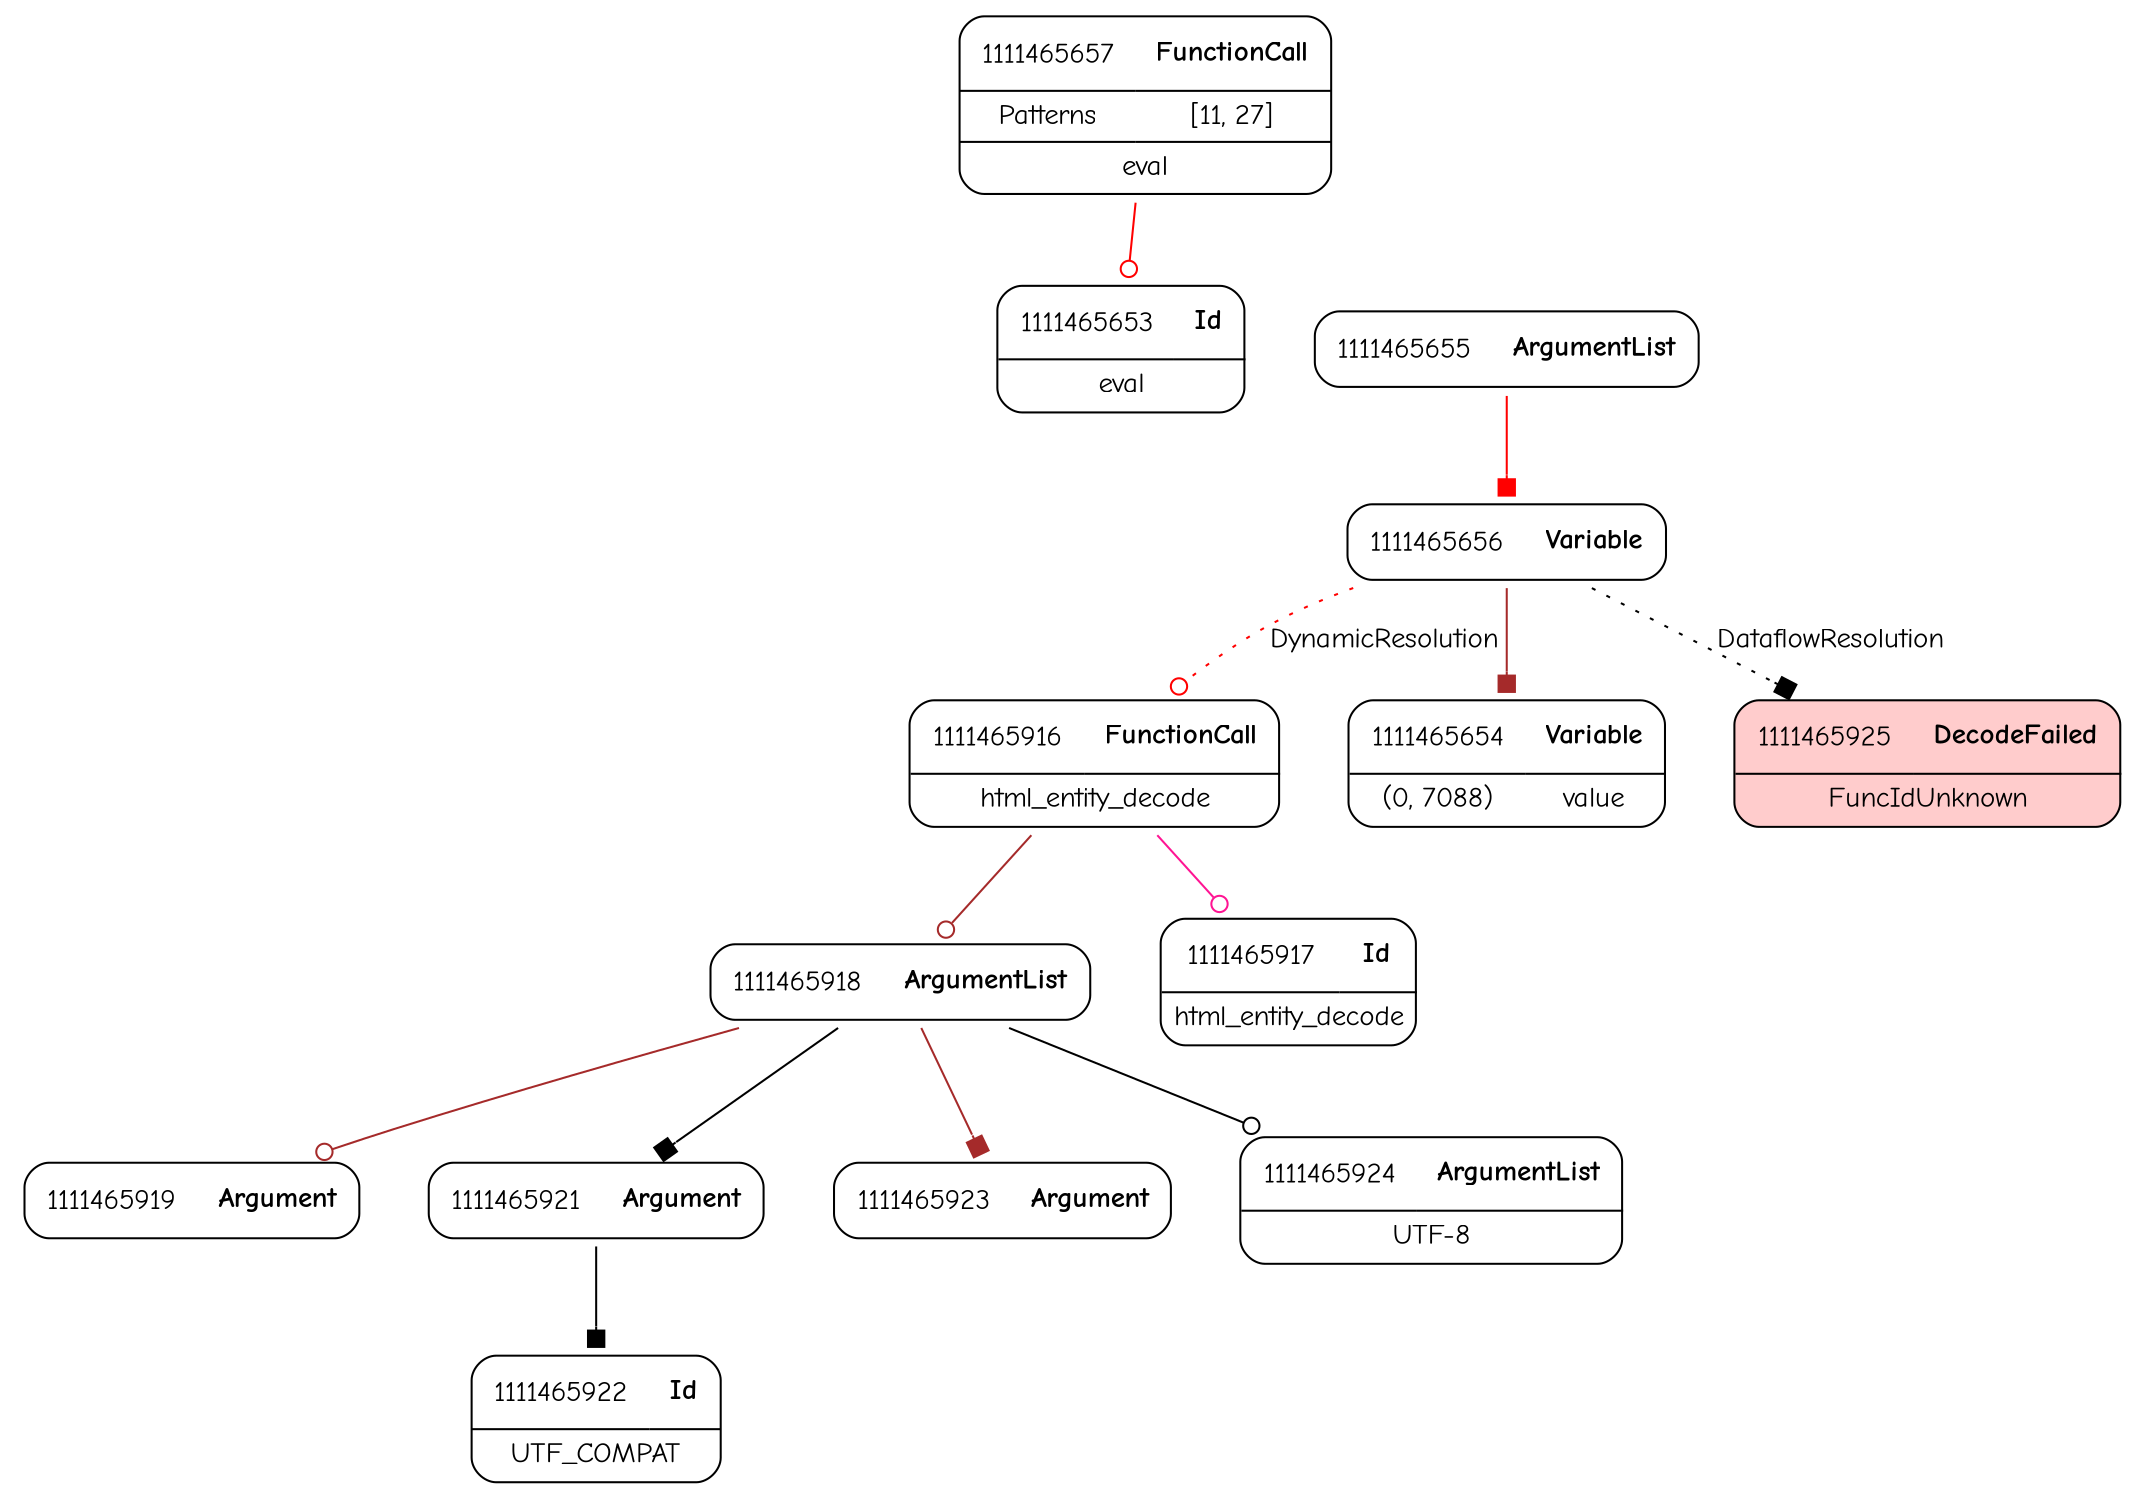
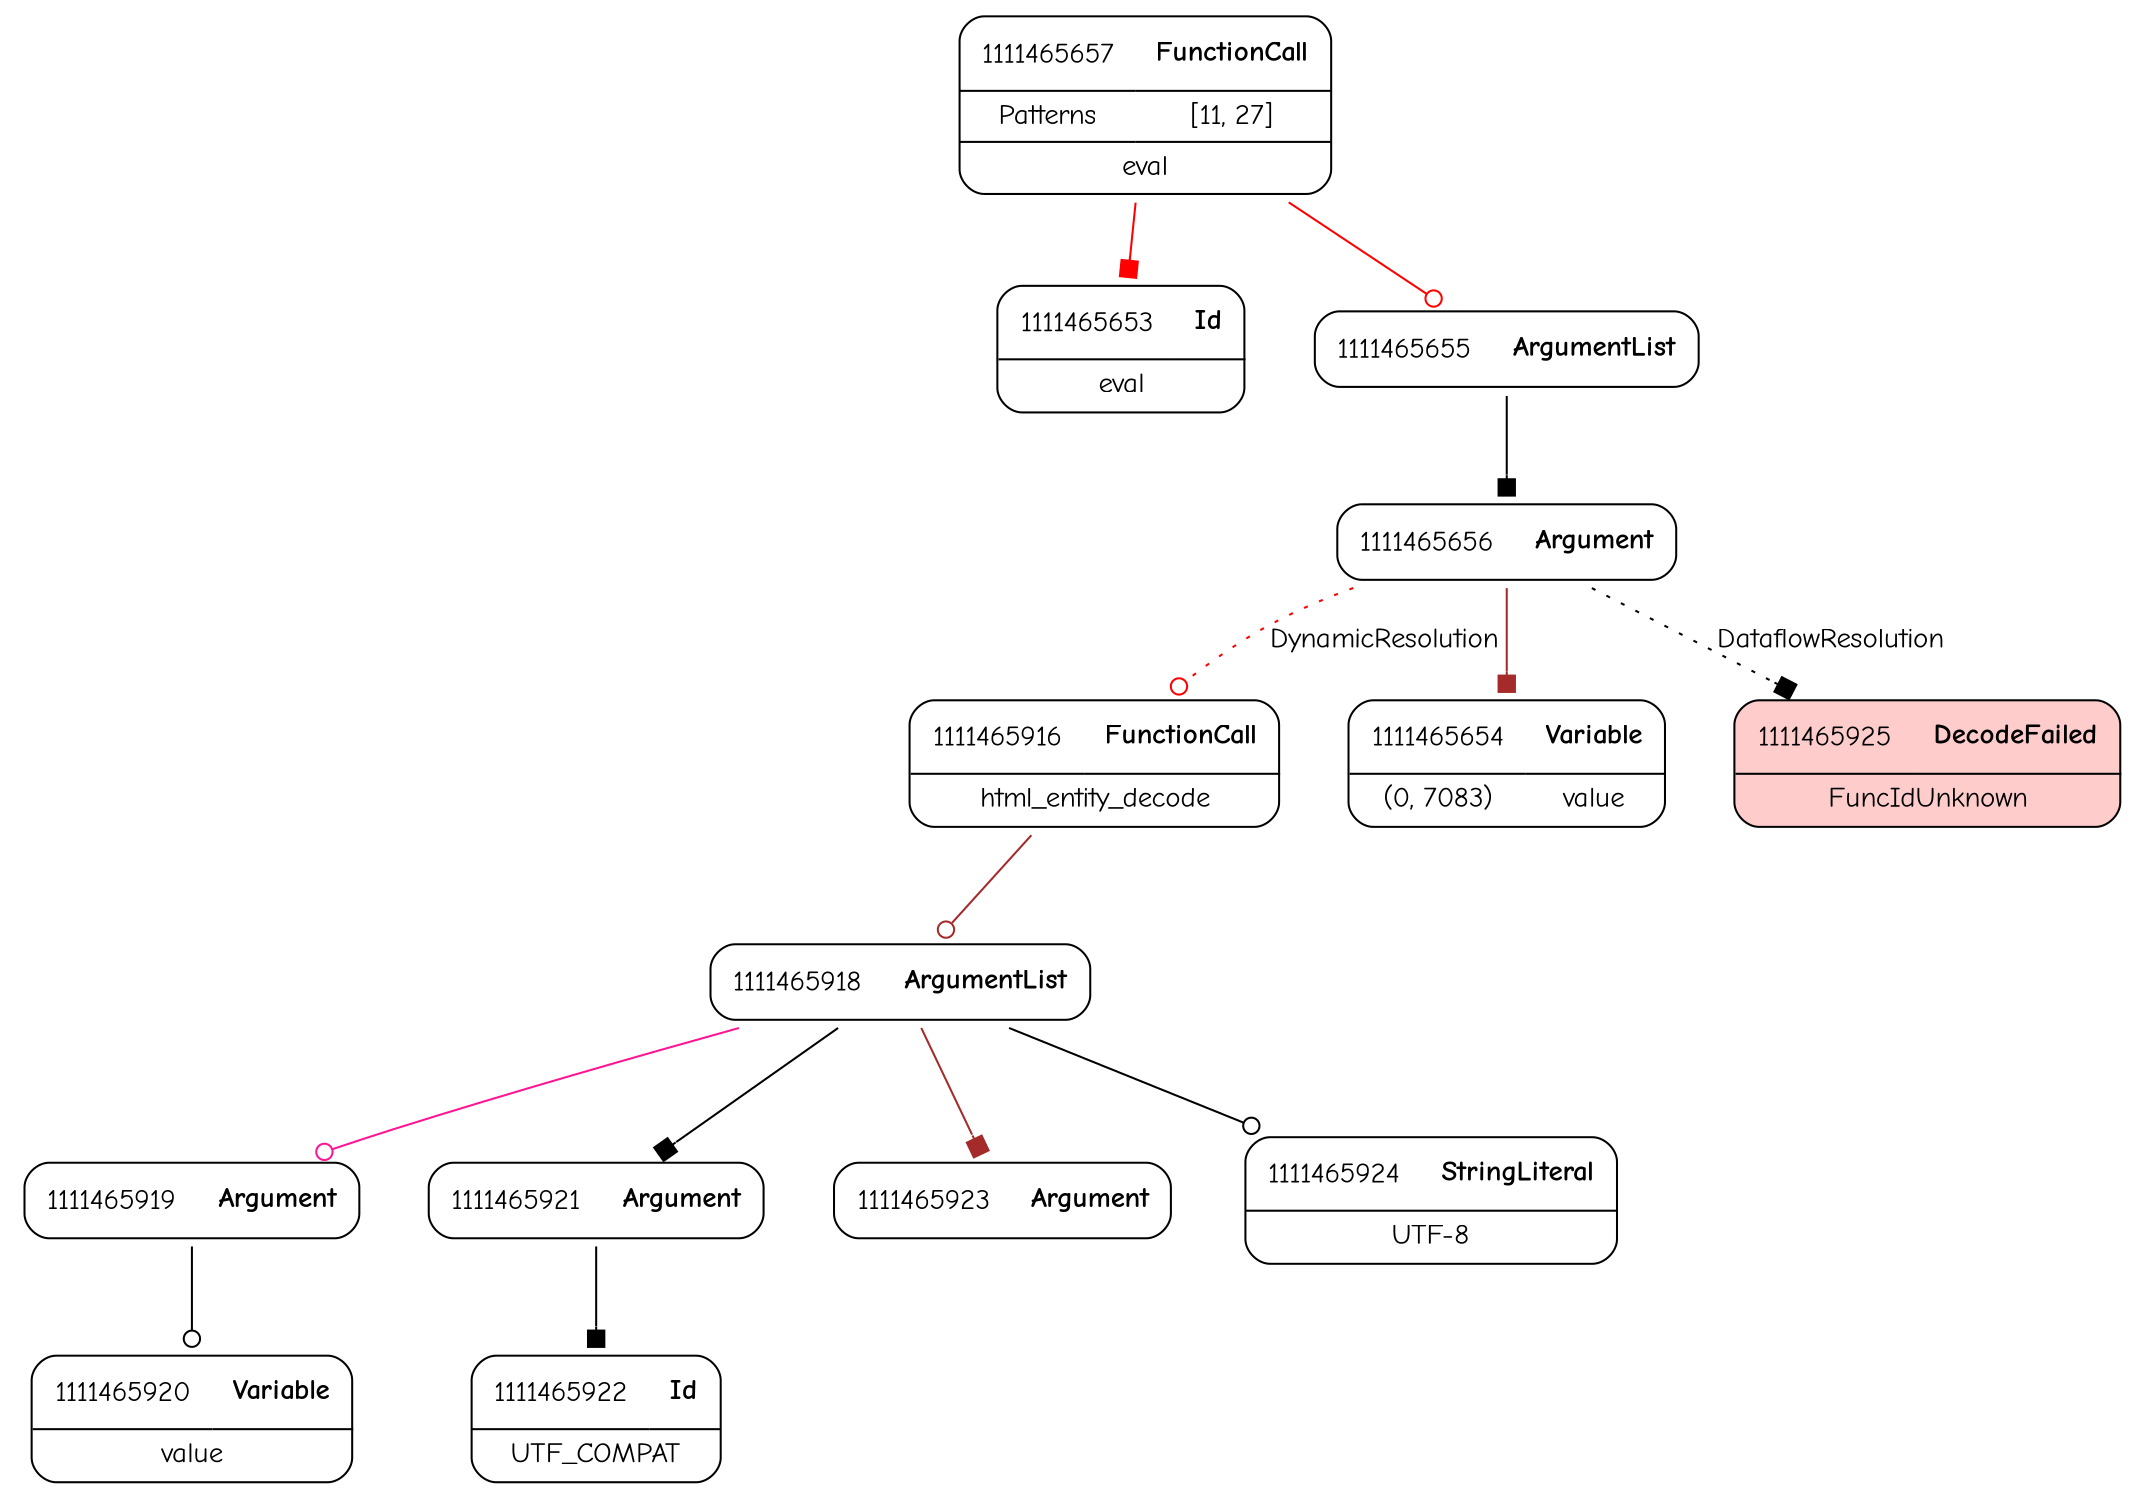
(1133, 231) -> (1133, 231)
none -> (1358, 248)
(1507, 435) -> (1507, 435)
(1595, 540) -> (1595, 540)
(1438, 798) -> (1438, 798)
(1288, 982) -> none
(535, 1086) -> (535, 1086)
(1519, 1172) -> (1518, 1172)
none -> (192, 1419)
